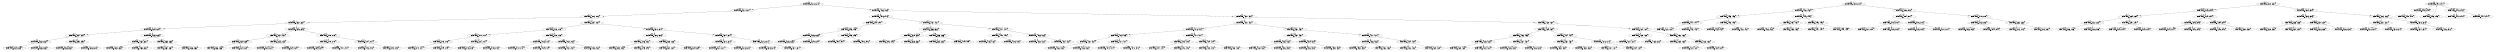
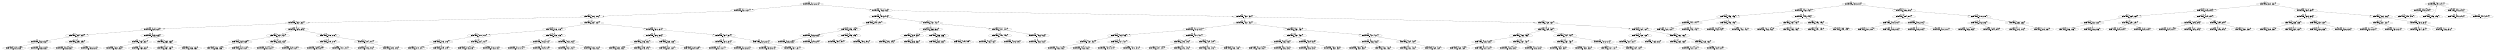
(1063, 42) -> none
